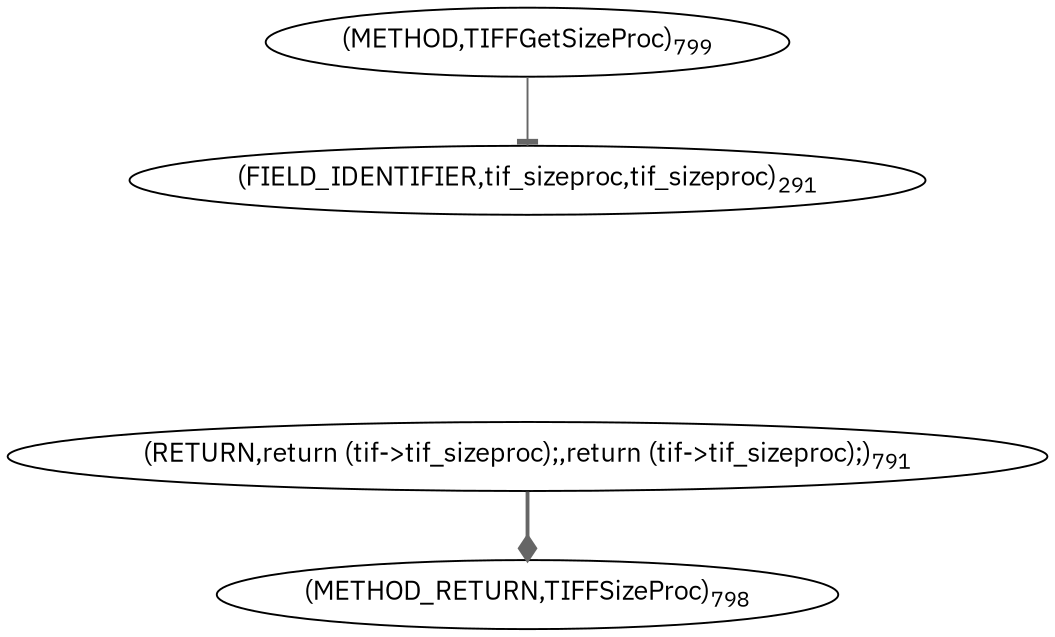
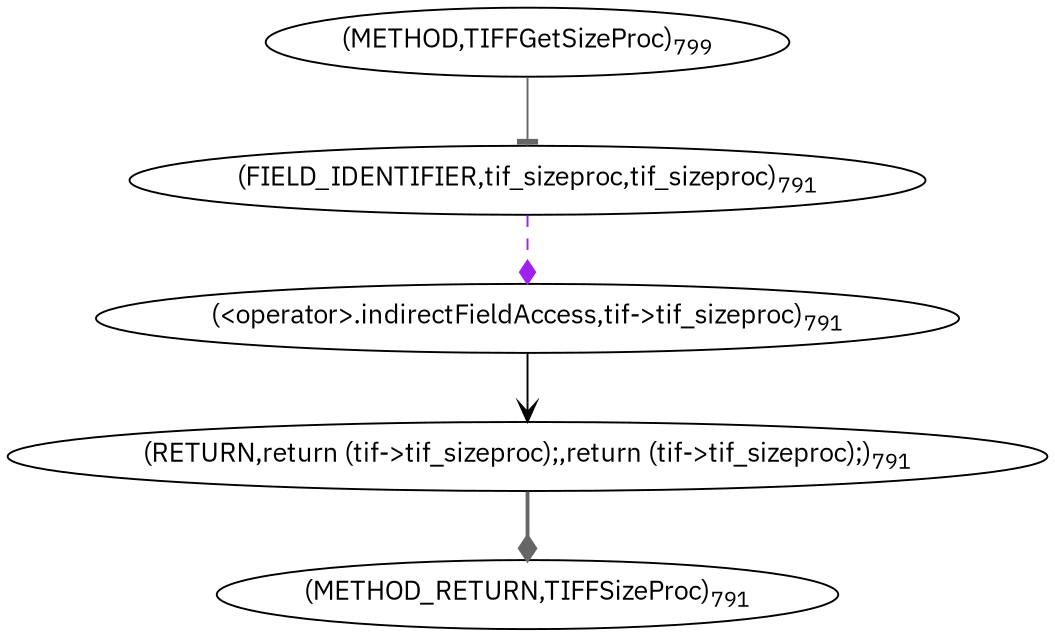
(798, 177) -> (798, 177)
none -> (528, 318)
(731, 592) -> (731, 592)
